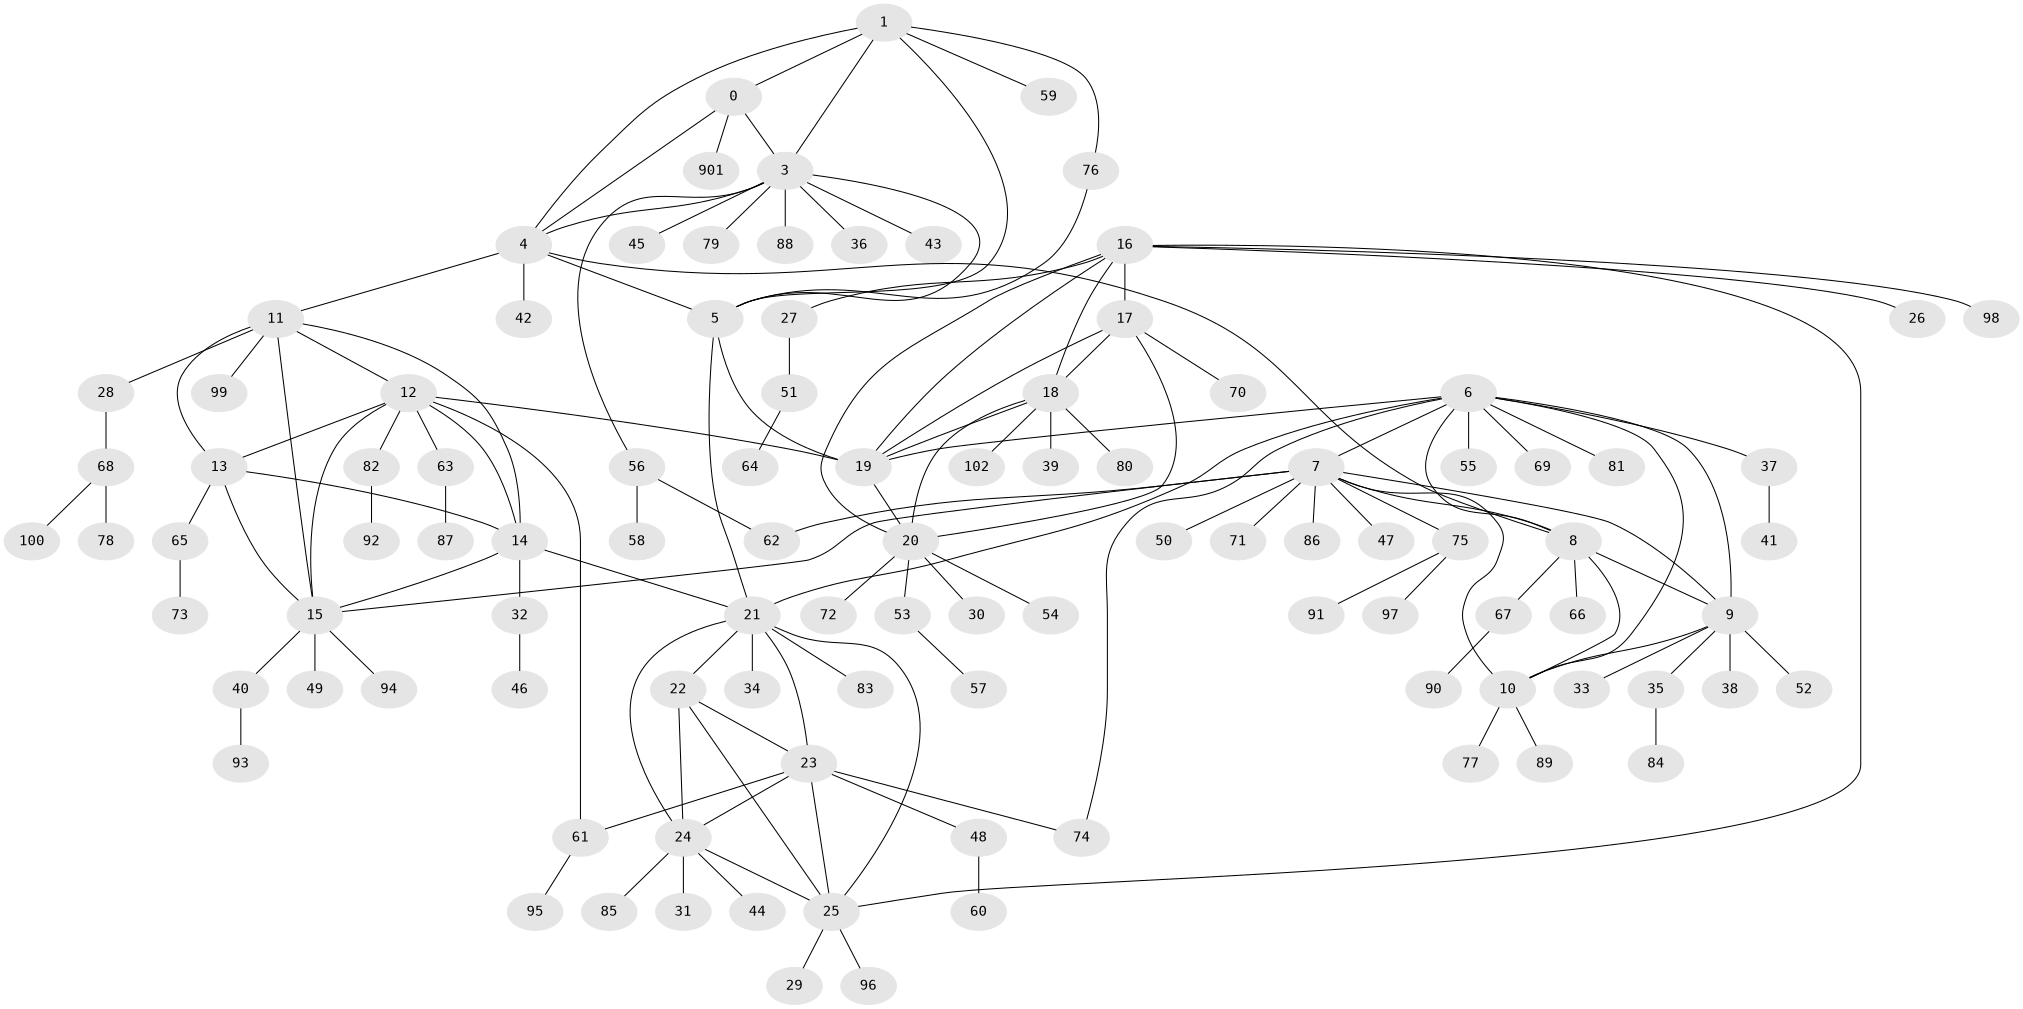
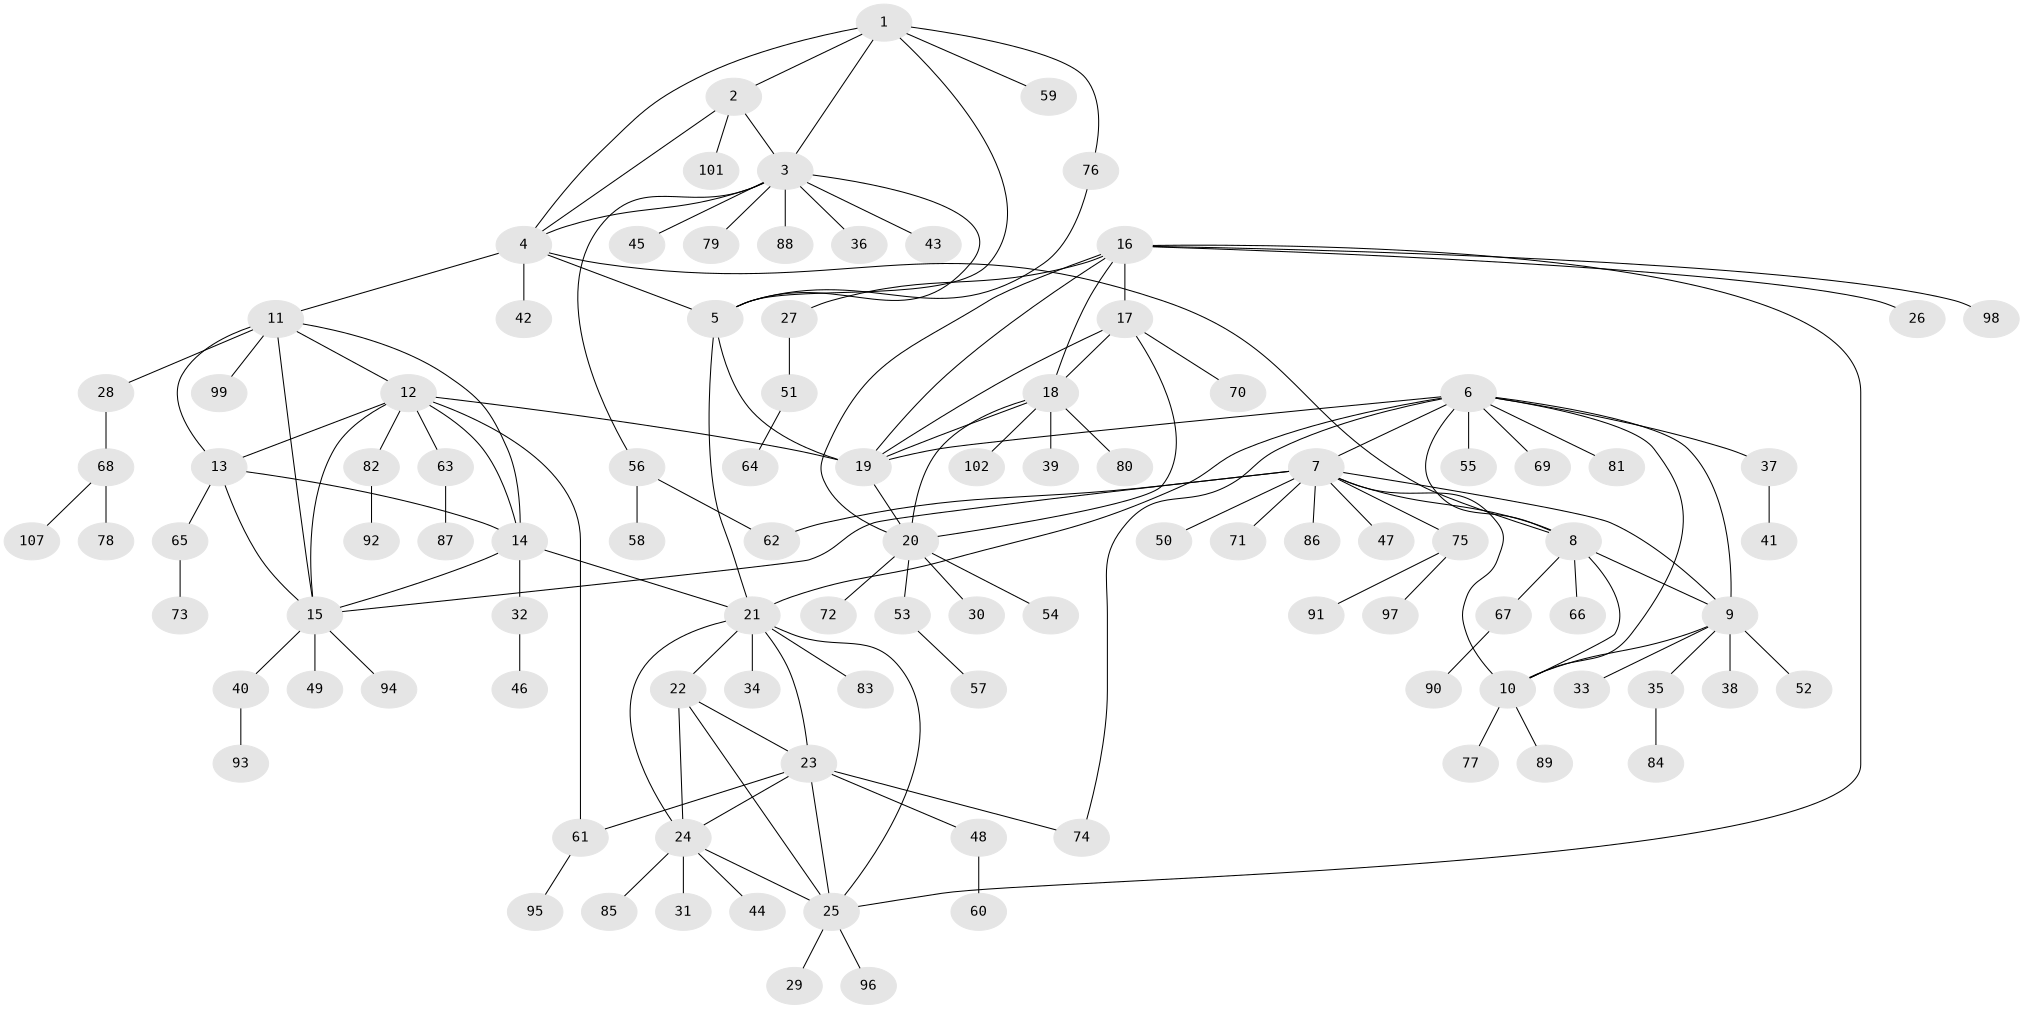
(734, 97) -> (734, 97)
(711, 171) -> (711, 171)
(32, 541) -> (32, 541)
